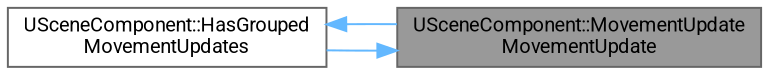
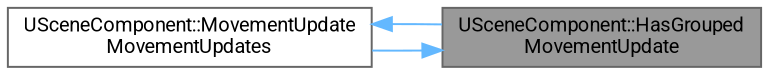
(167, 37) -> (190, 37)
(579, 37) -> (602, 37)
